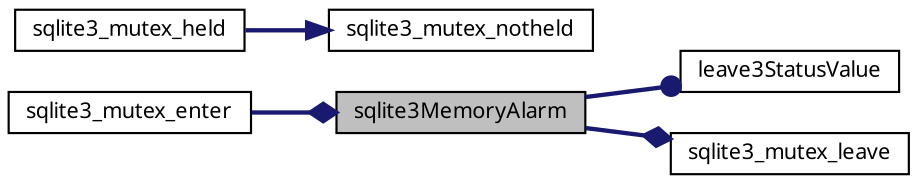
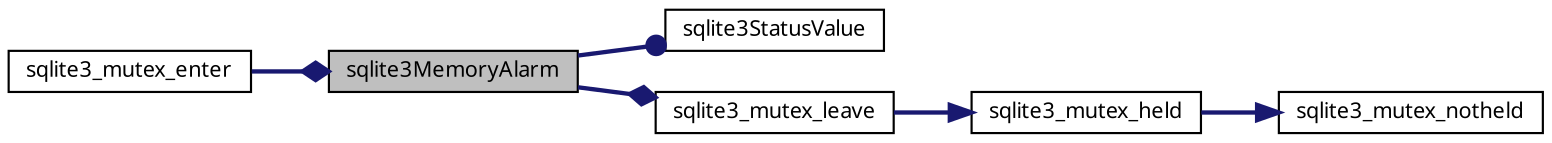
(790, 71) -> (775, 30)
none -> (922, 113)
